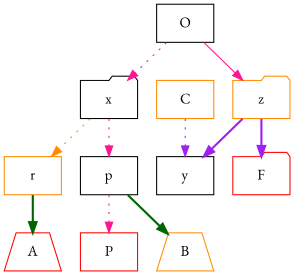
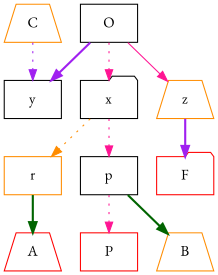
(185, 99) -> (33, 23)
(261, 99) -> (185, 99)
(227, 134) -> (75, 58)
